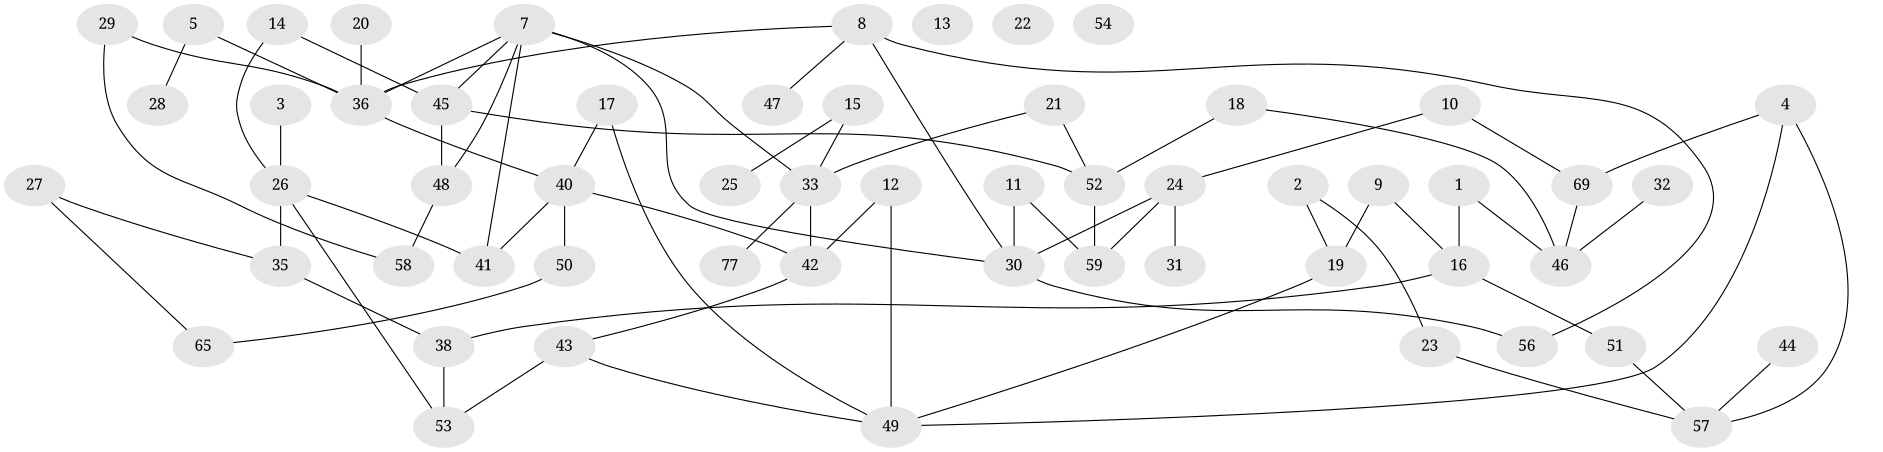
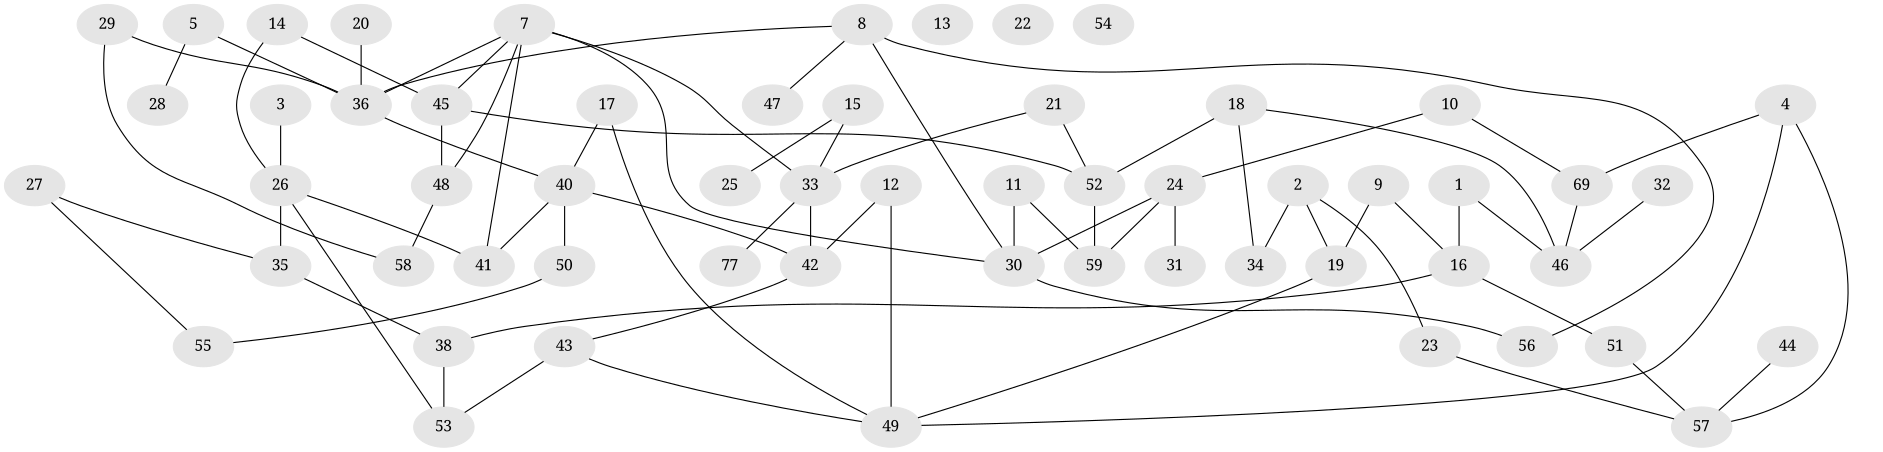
none -> (1256, 266)
(203, 347) -> (203, 347)
